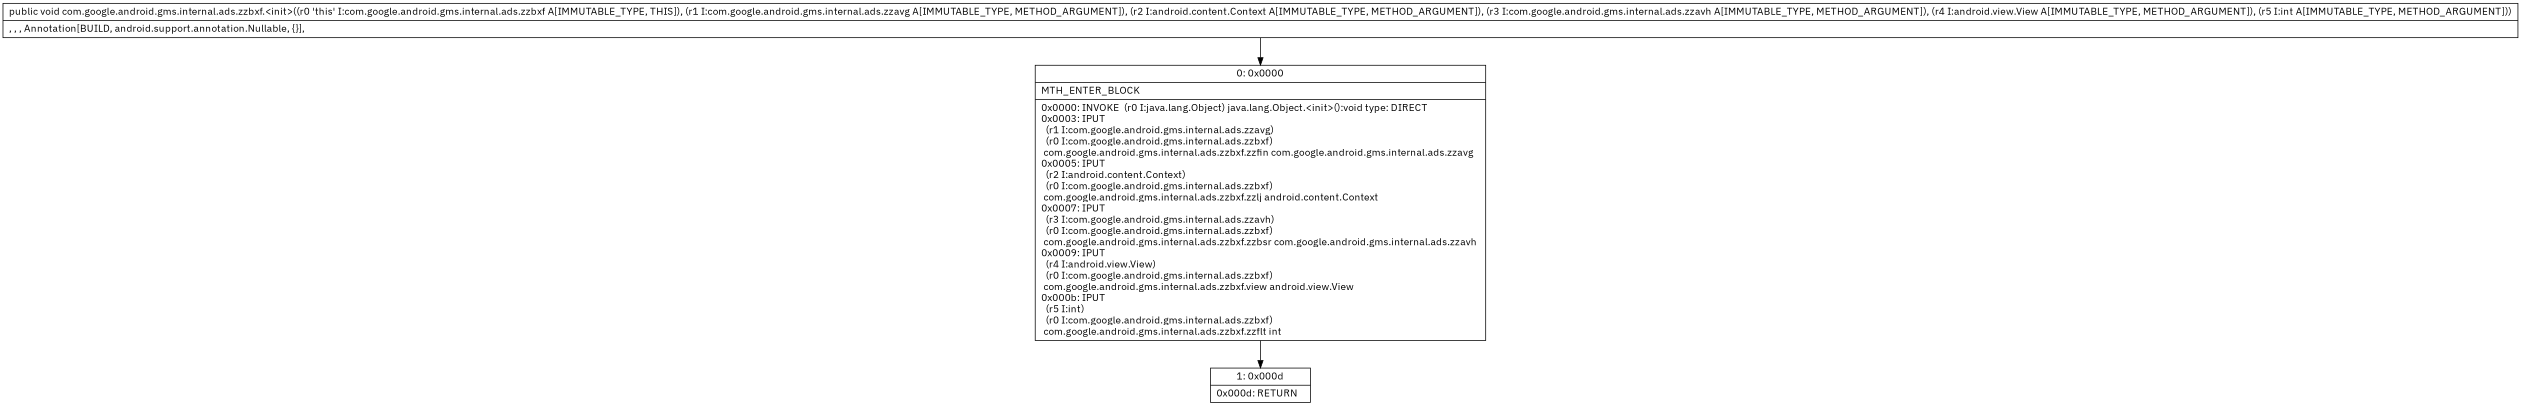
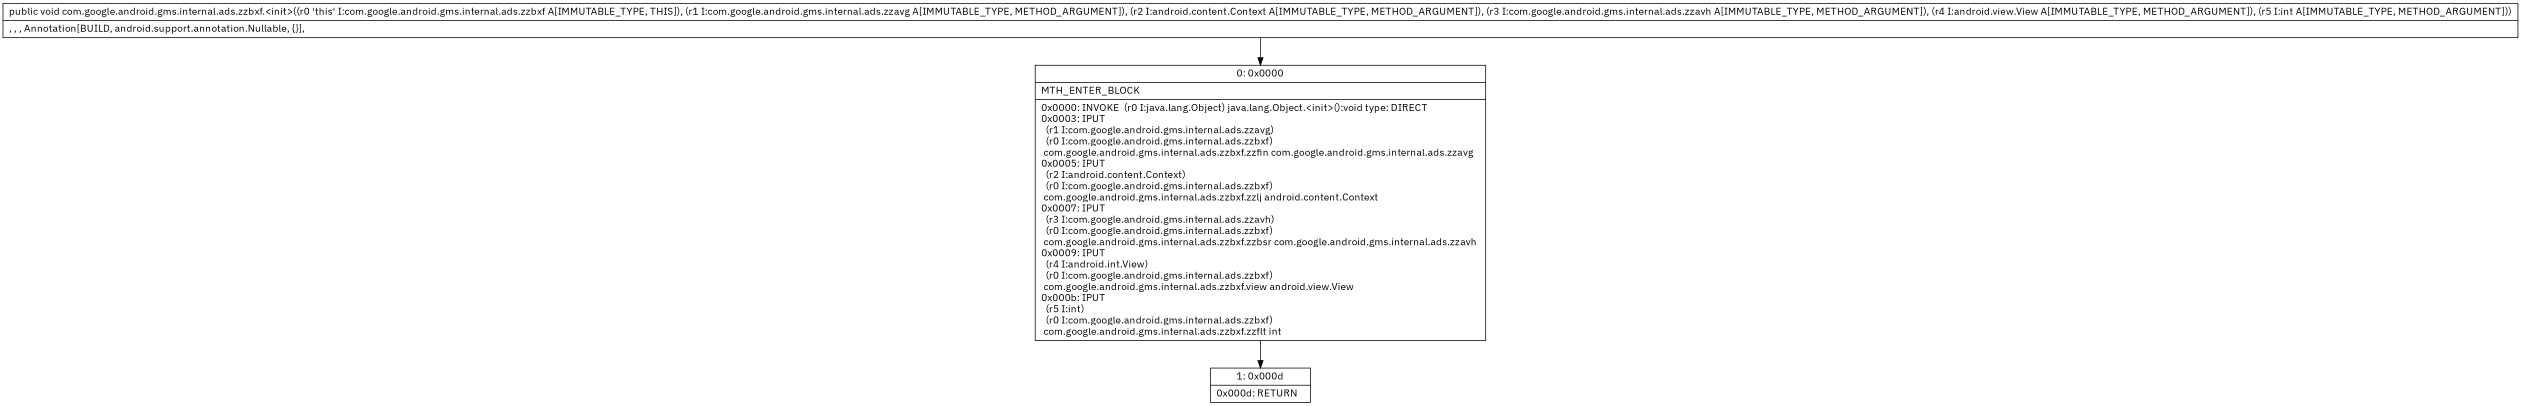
(1099, 264) -> (1095, 264)
